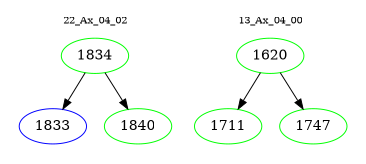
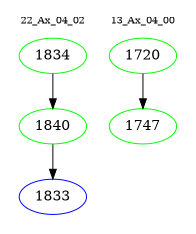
(270, 56) -> (143, 56)
(77, 87) -> (53, 157)
(228, 126) -> none
